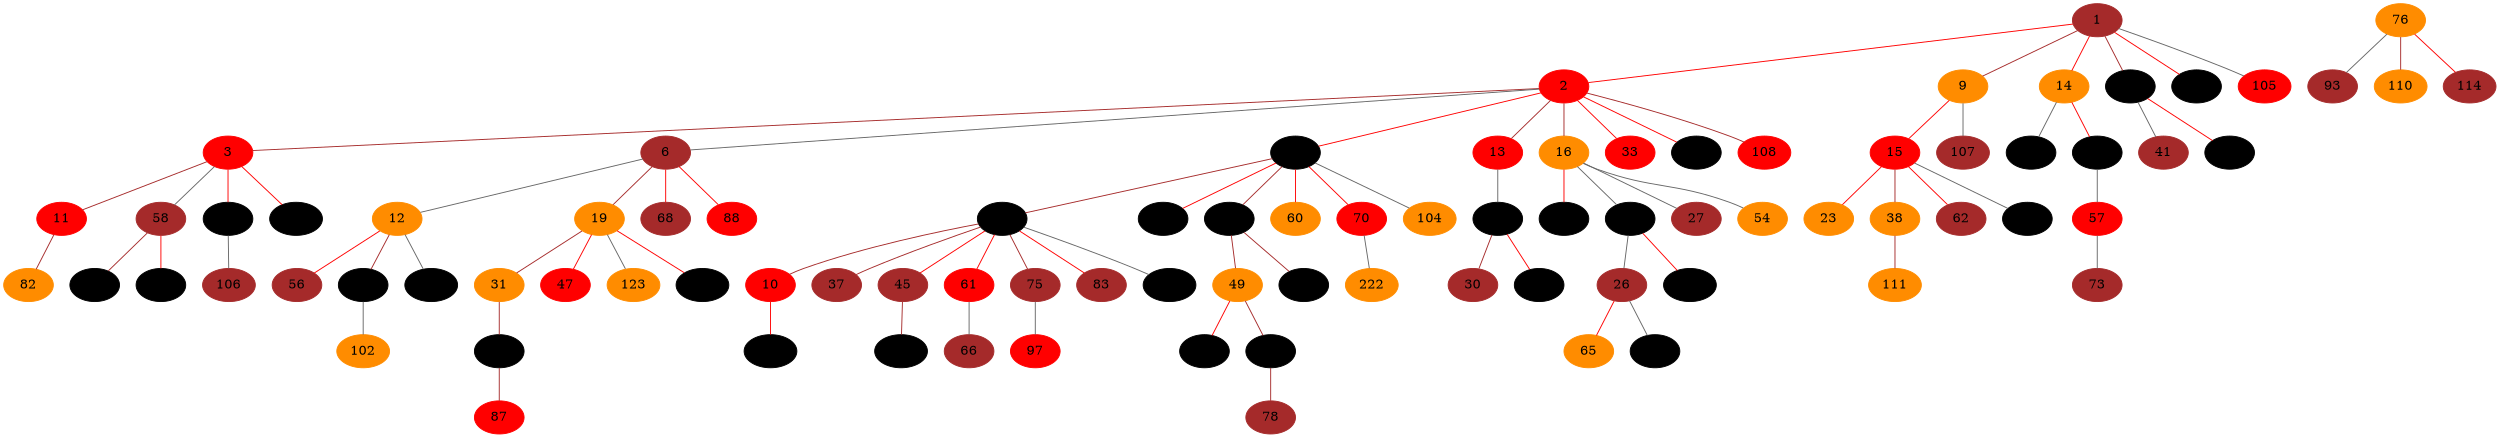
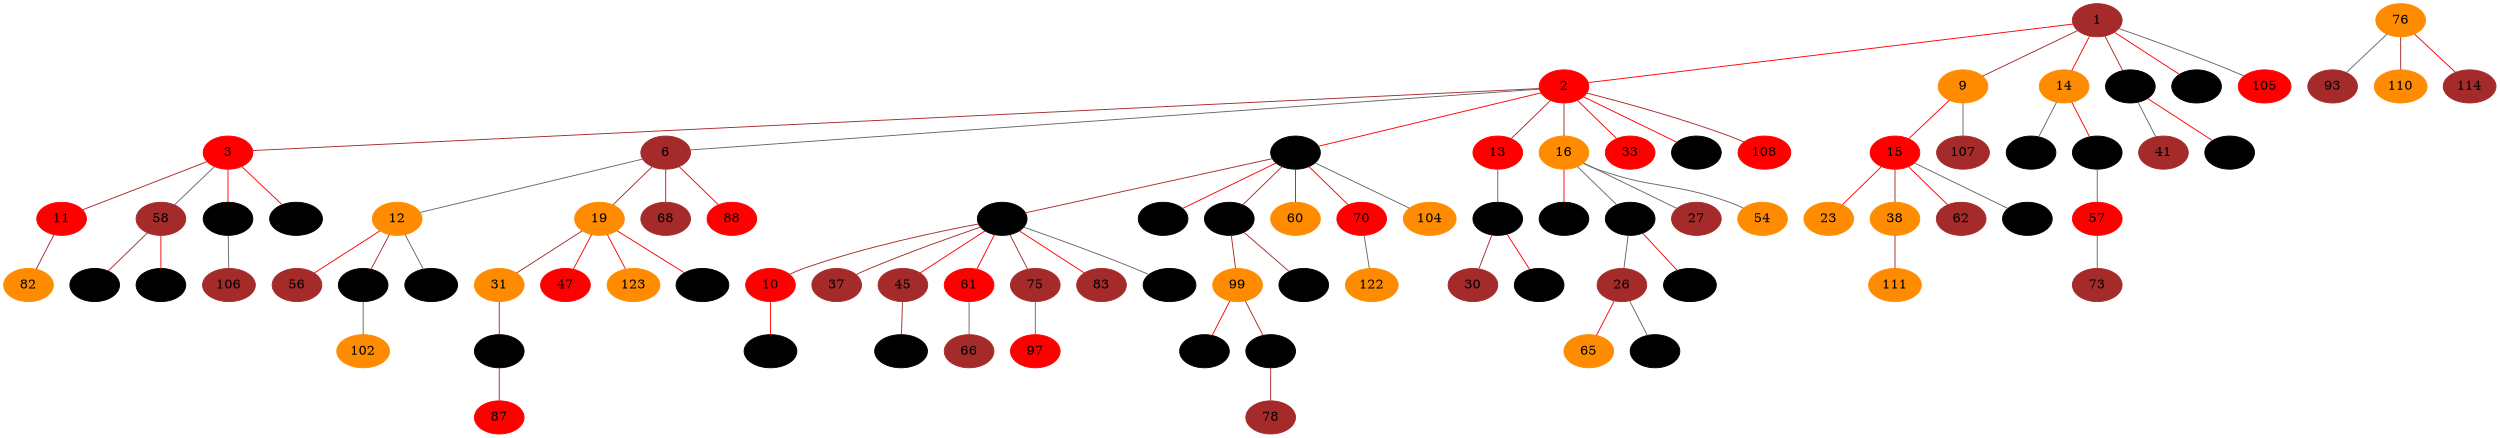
(616, 252) -> (616, 252)
(1238, 285) -> (1238, 285)
(1372, 285) -> (1372, 285)
